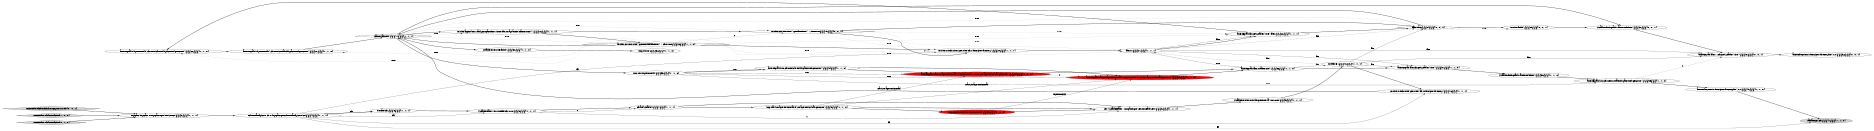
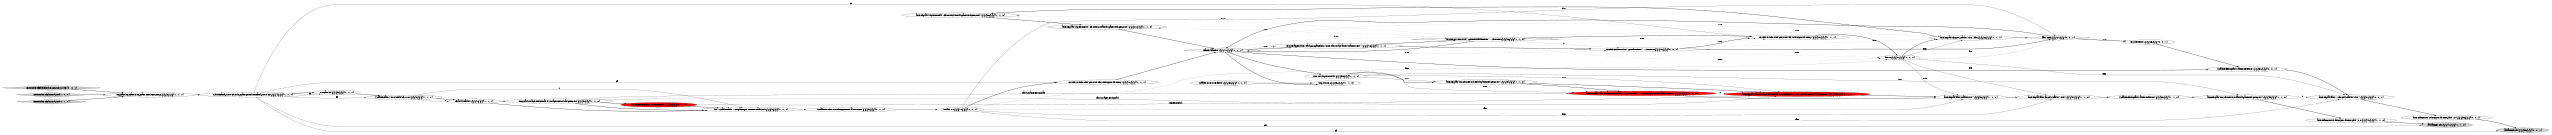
(437, 46) -> (1267, 79)
(1309, 66) -> (1473, 110)
none -> (2523, 130)
